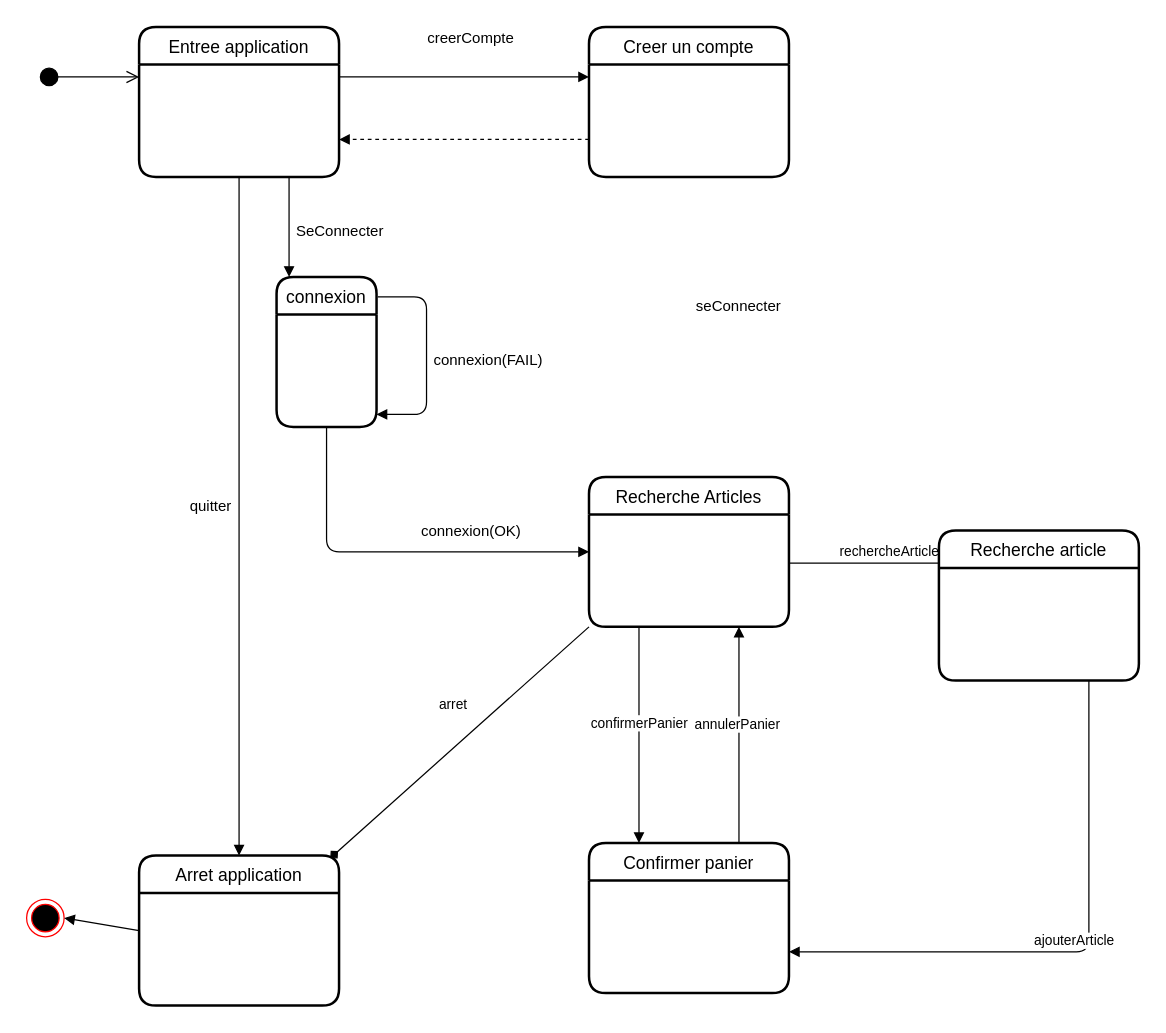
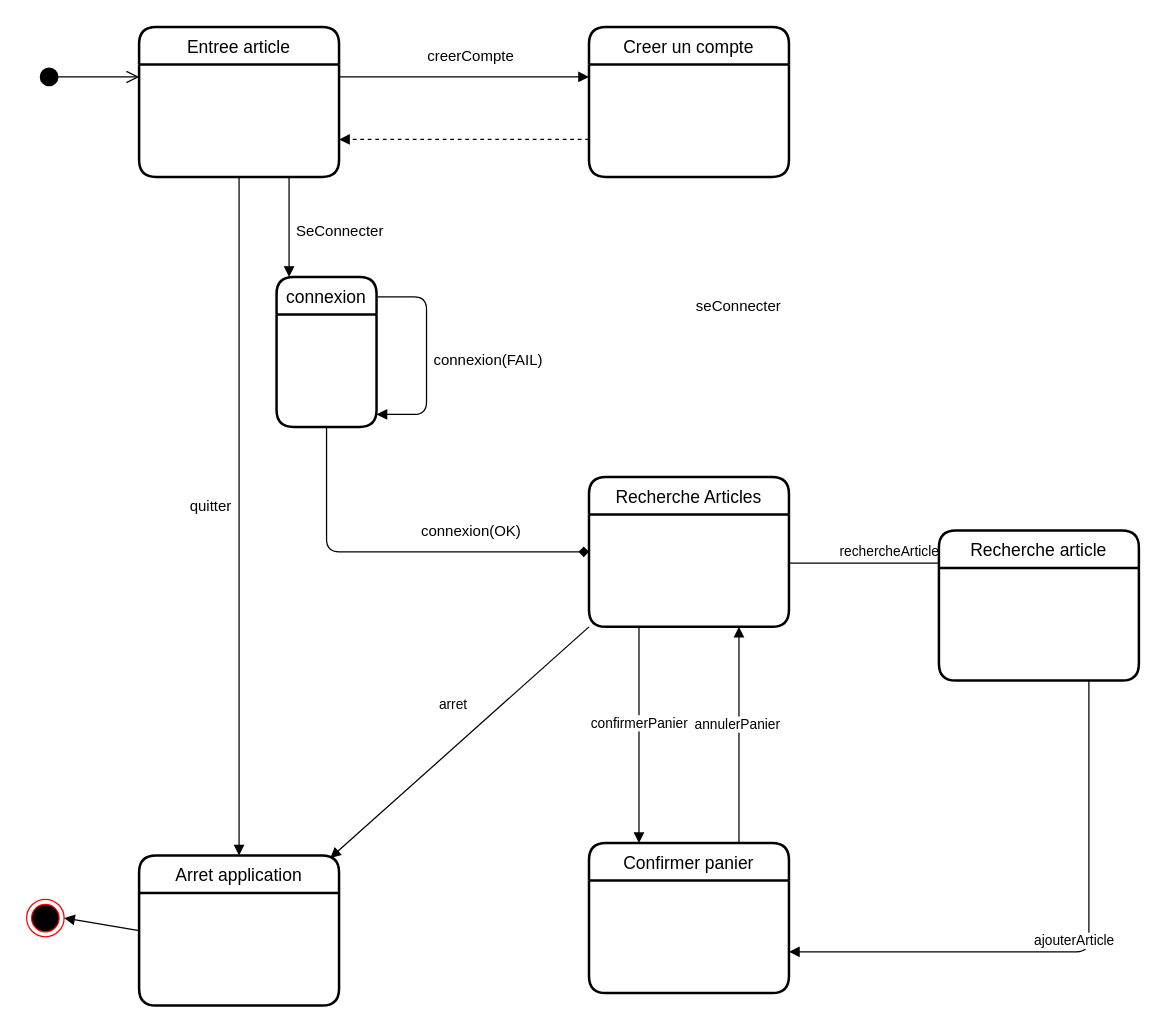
(470, 39) -> (470, 58)
(239, 46) -> (239, 46)
(577, 552) -> (577, 552)
(338, 851) -> (339, 850)
